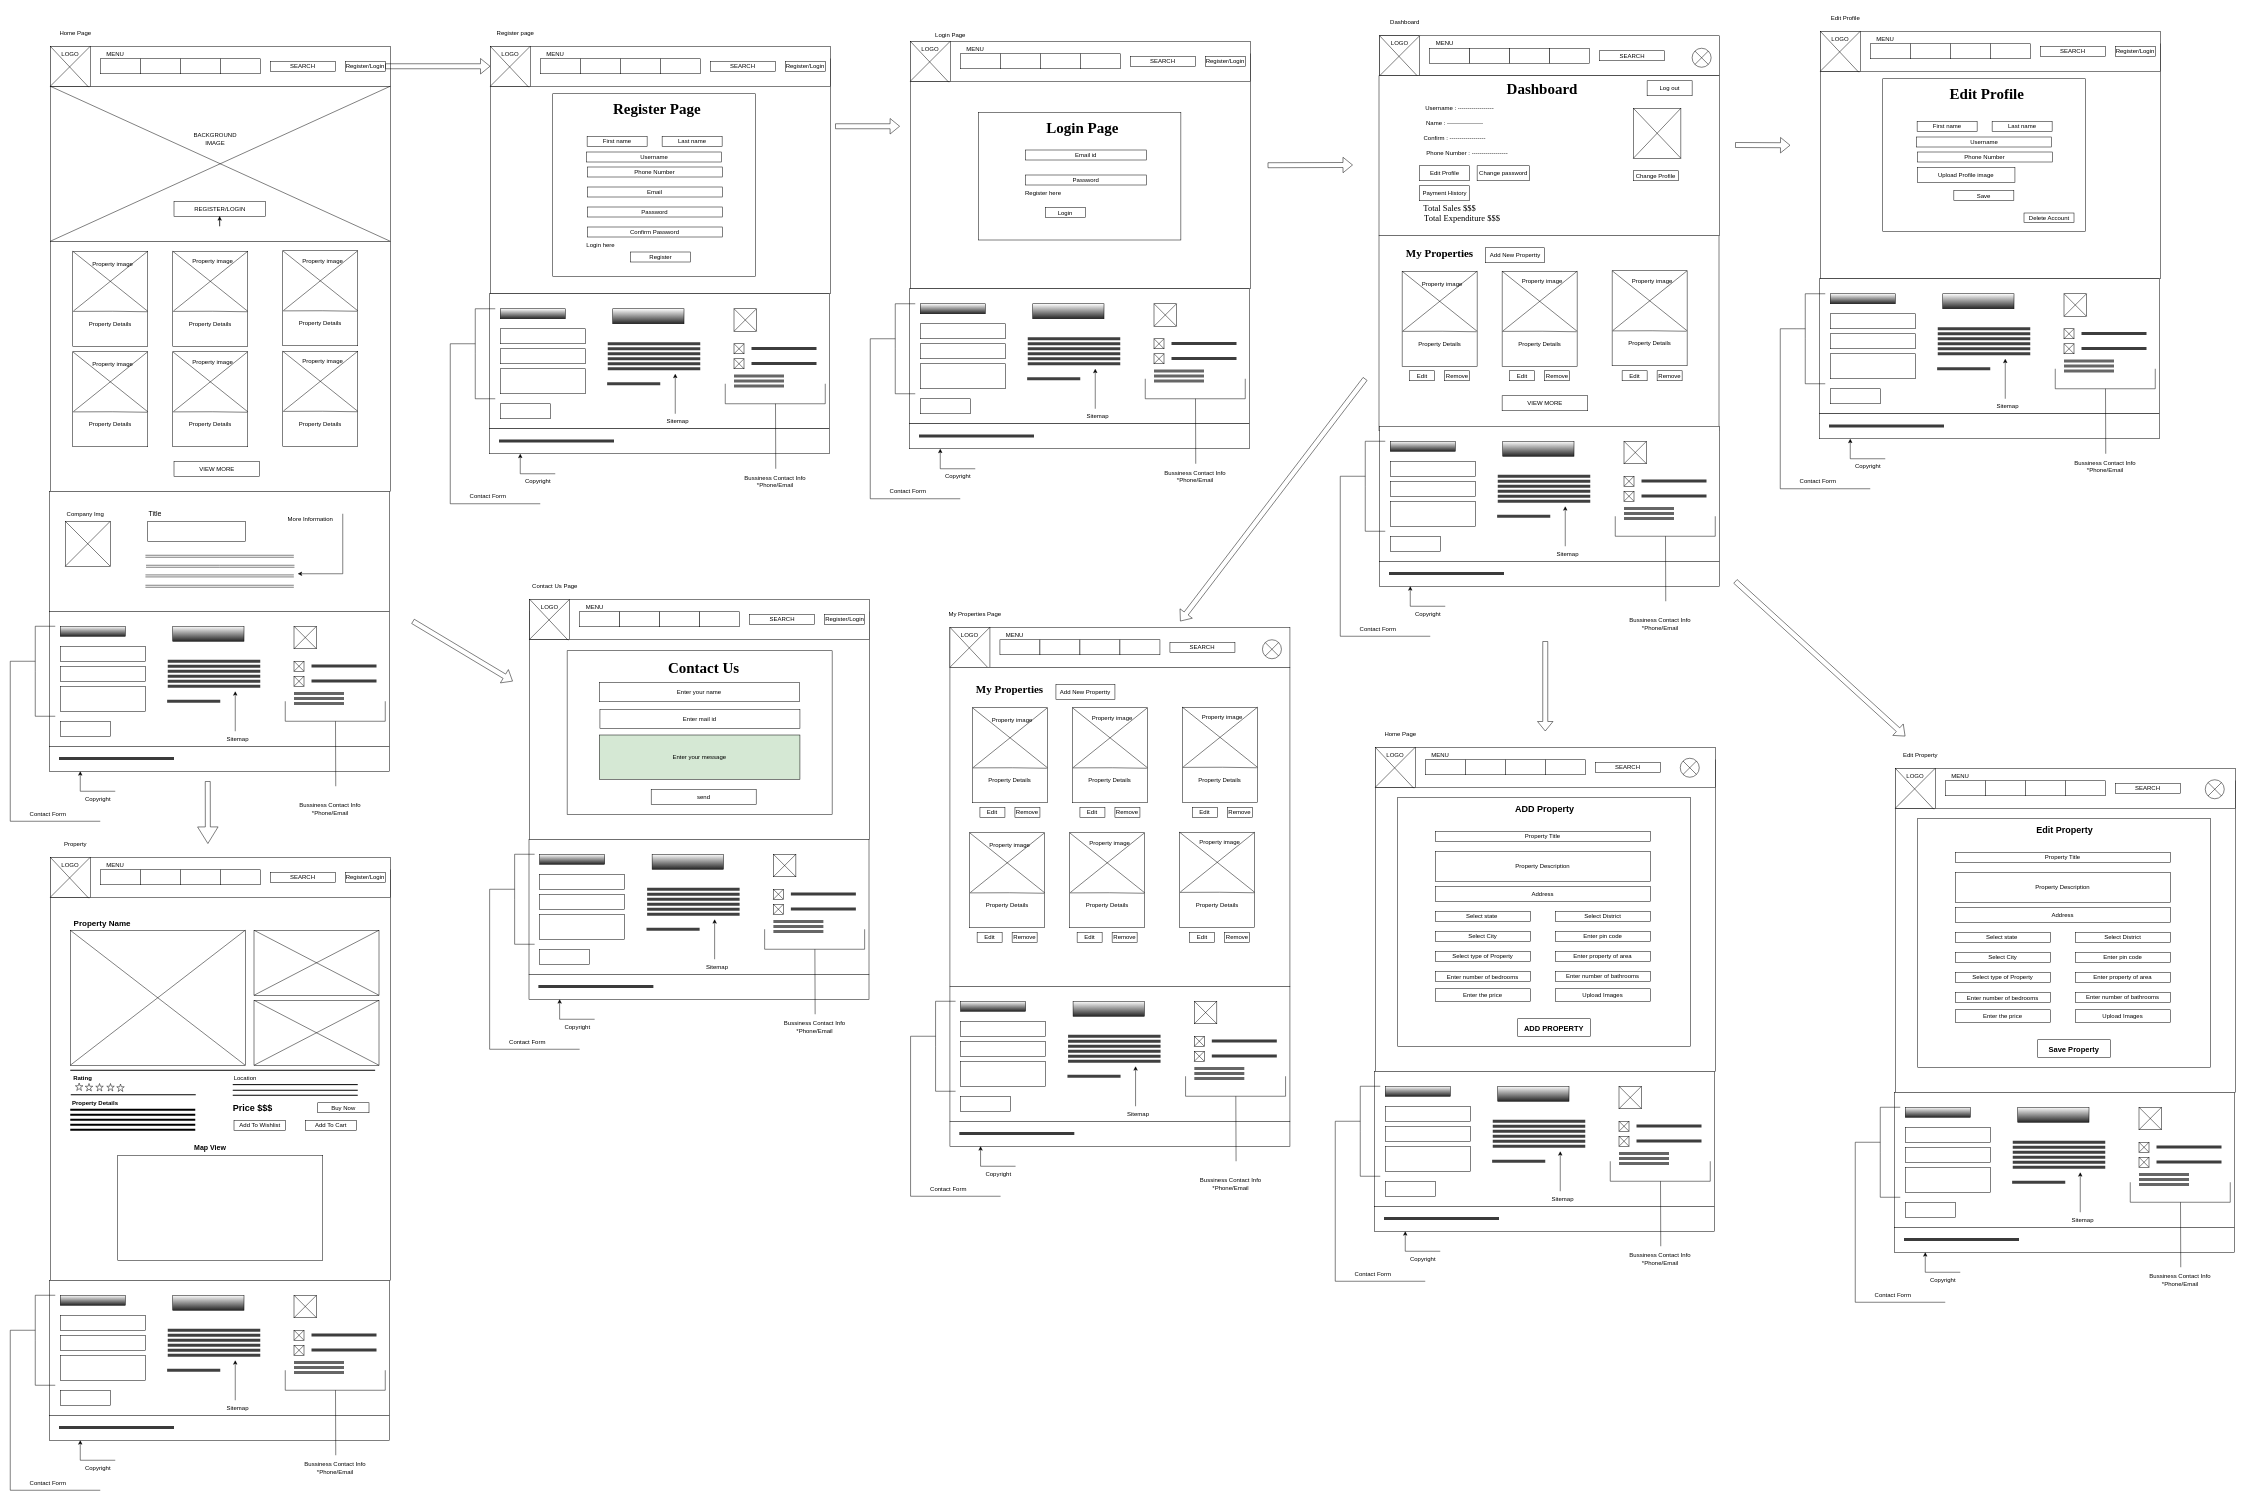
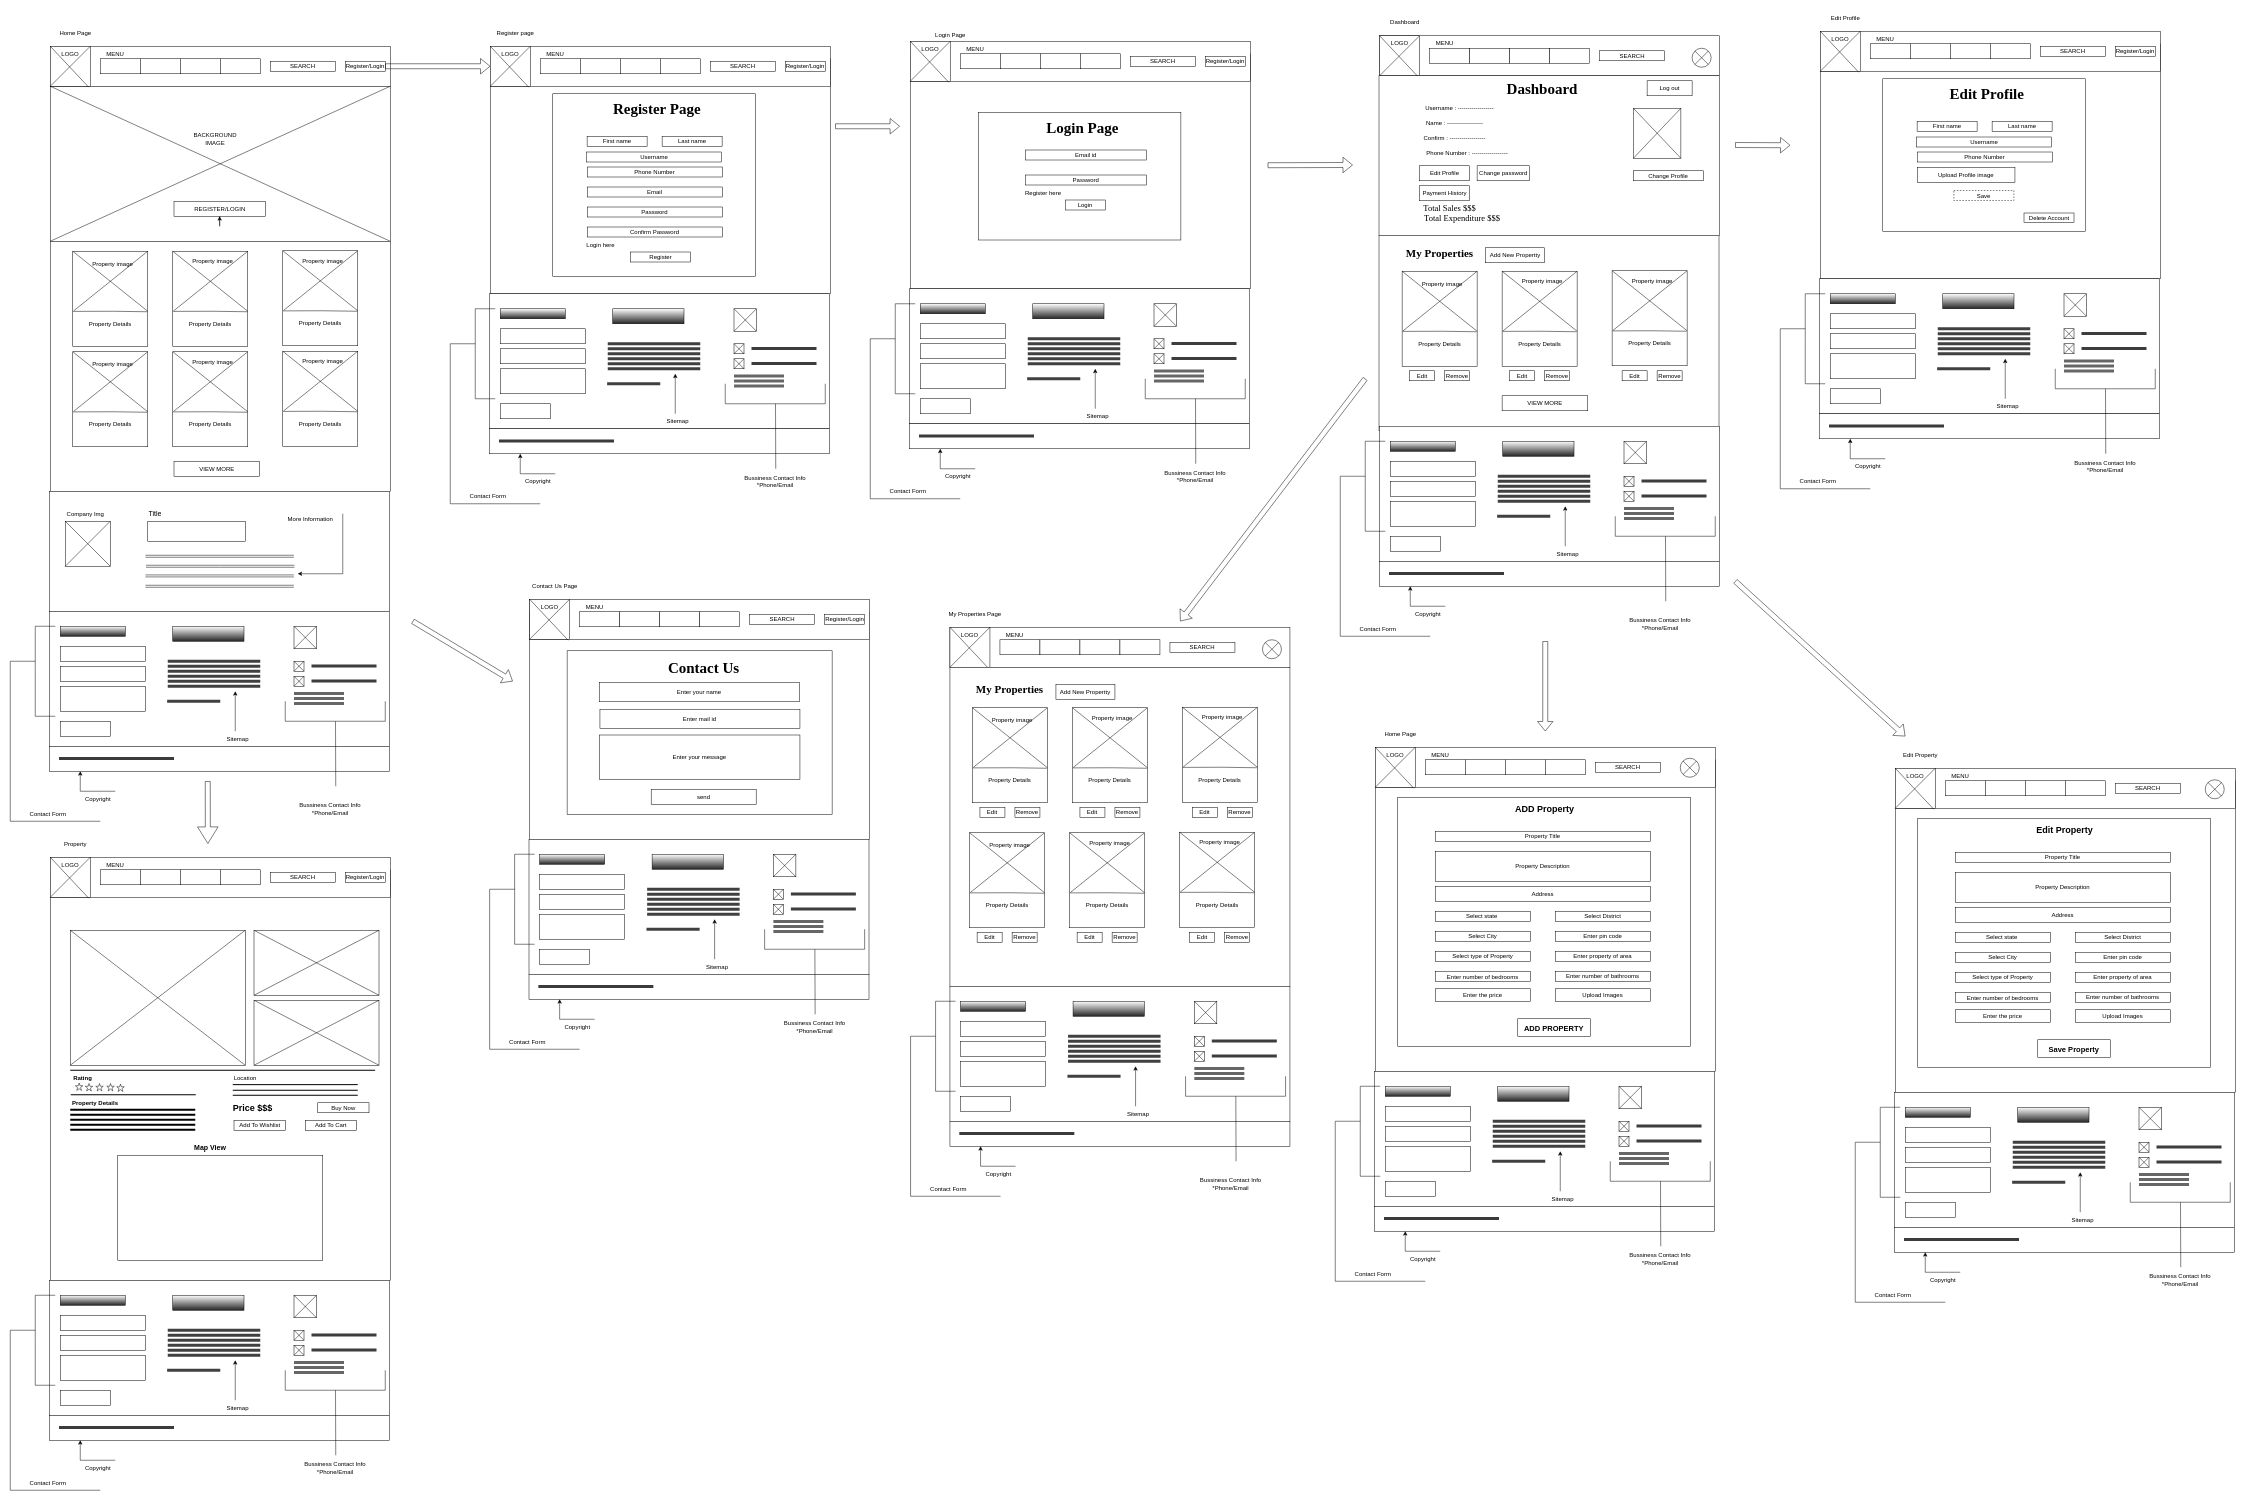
(1656, 176) -> (1668, 176)
(1984, 196) -> (1984, 196)
(1065, 213) -> (1085, 205)
(700, 757) -> (700, 757)
(102, 923) -> none
